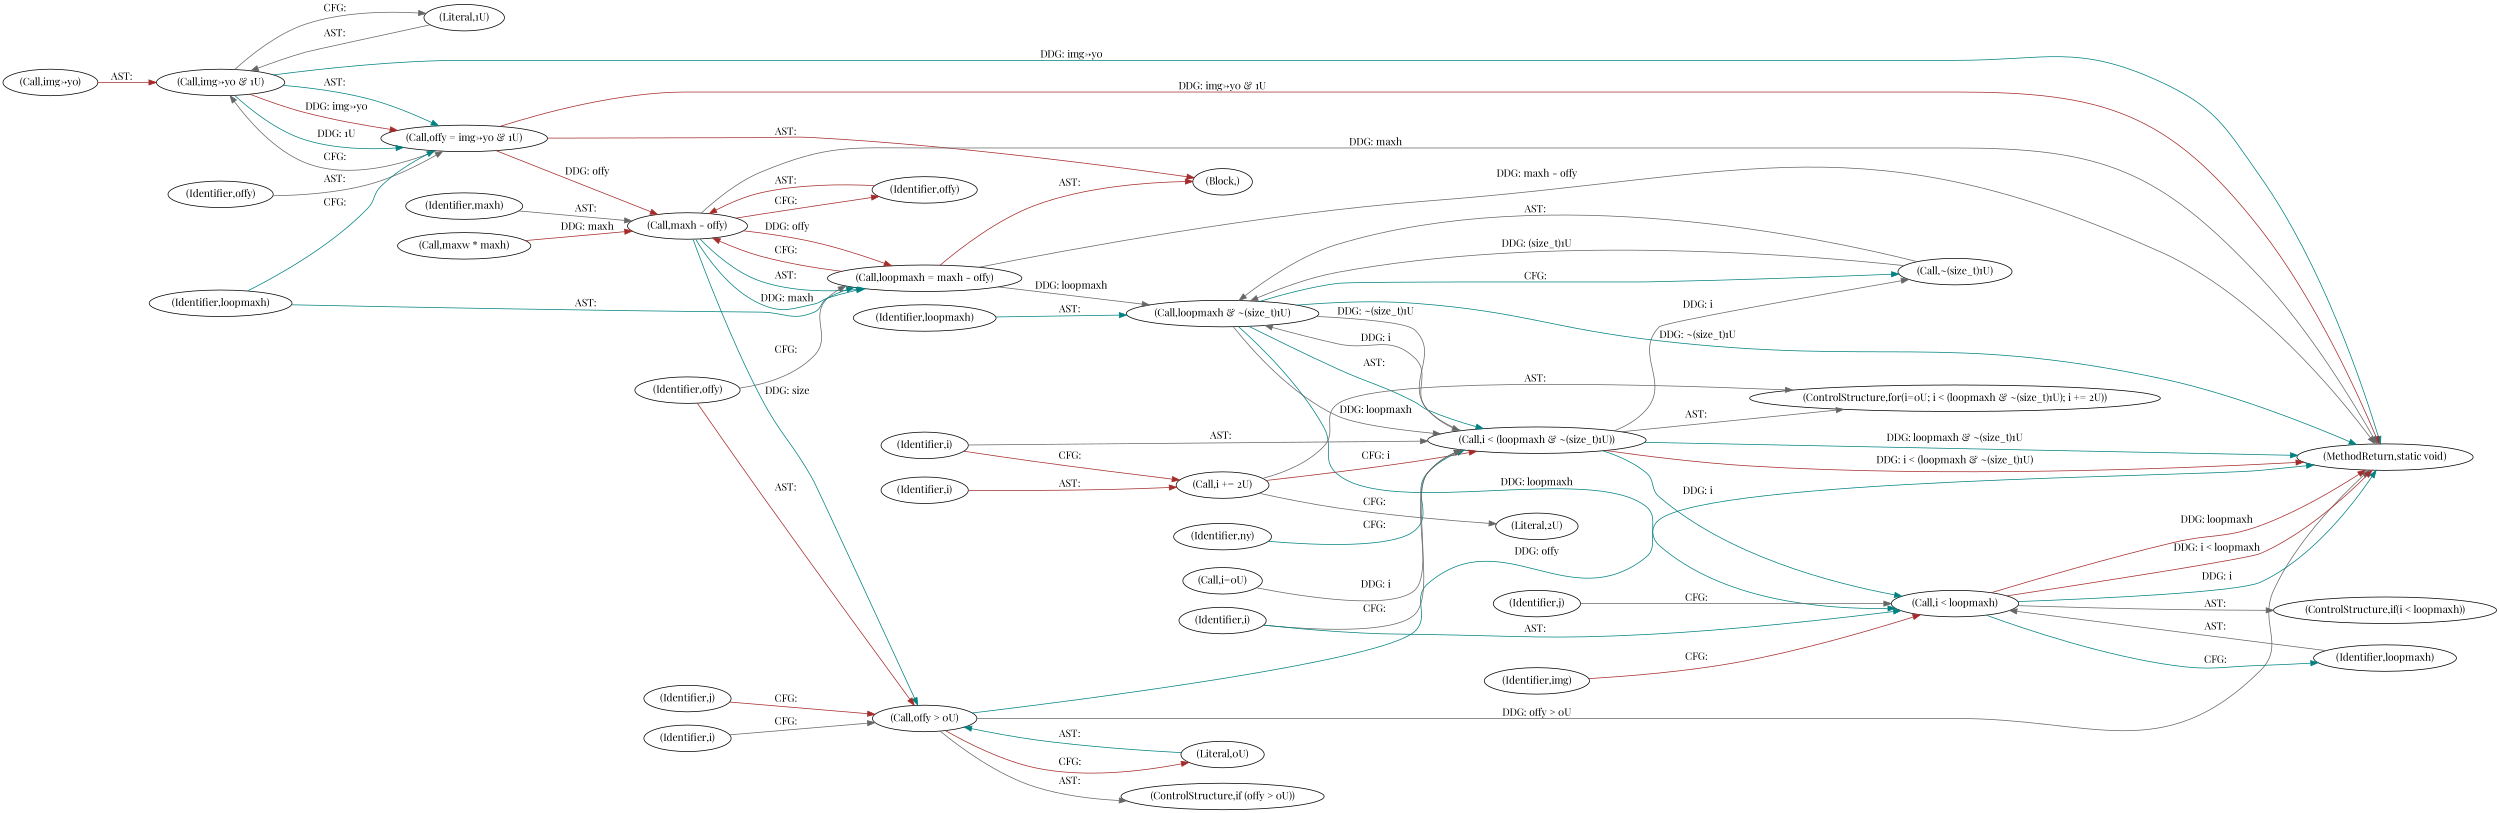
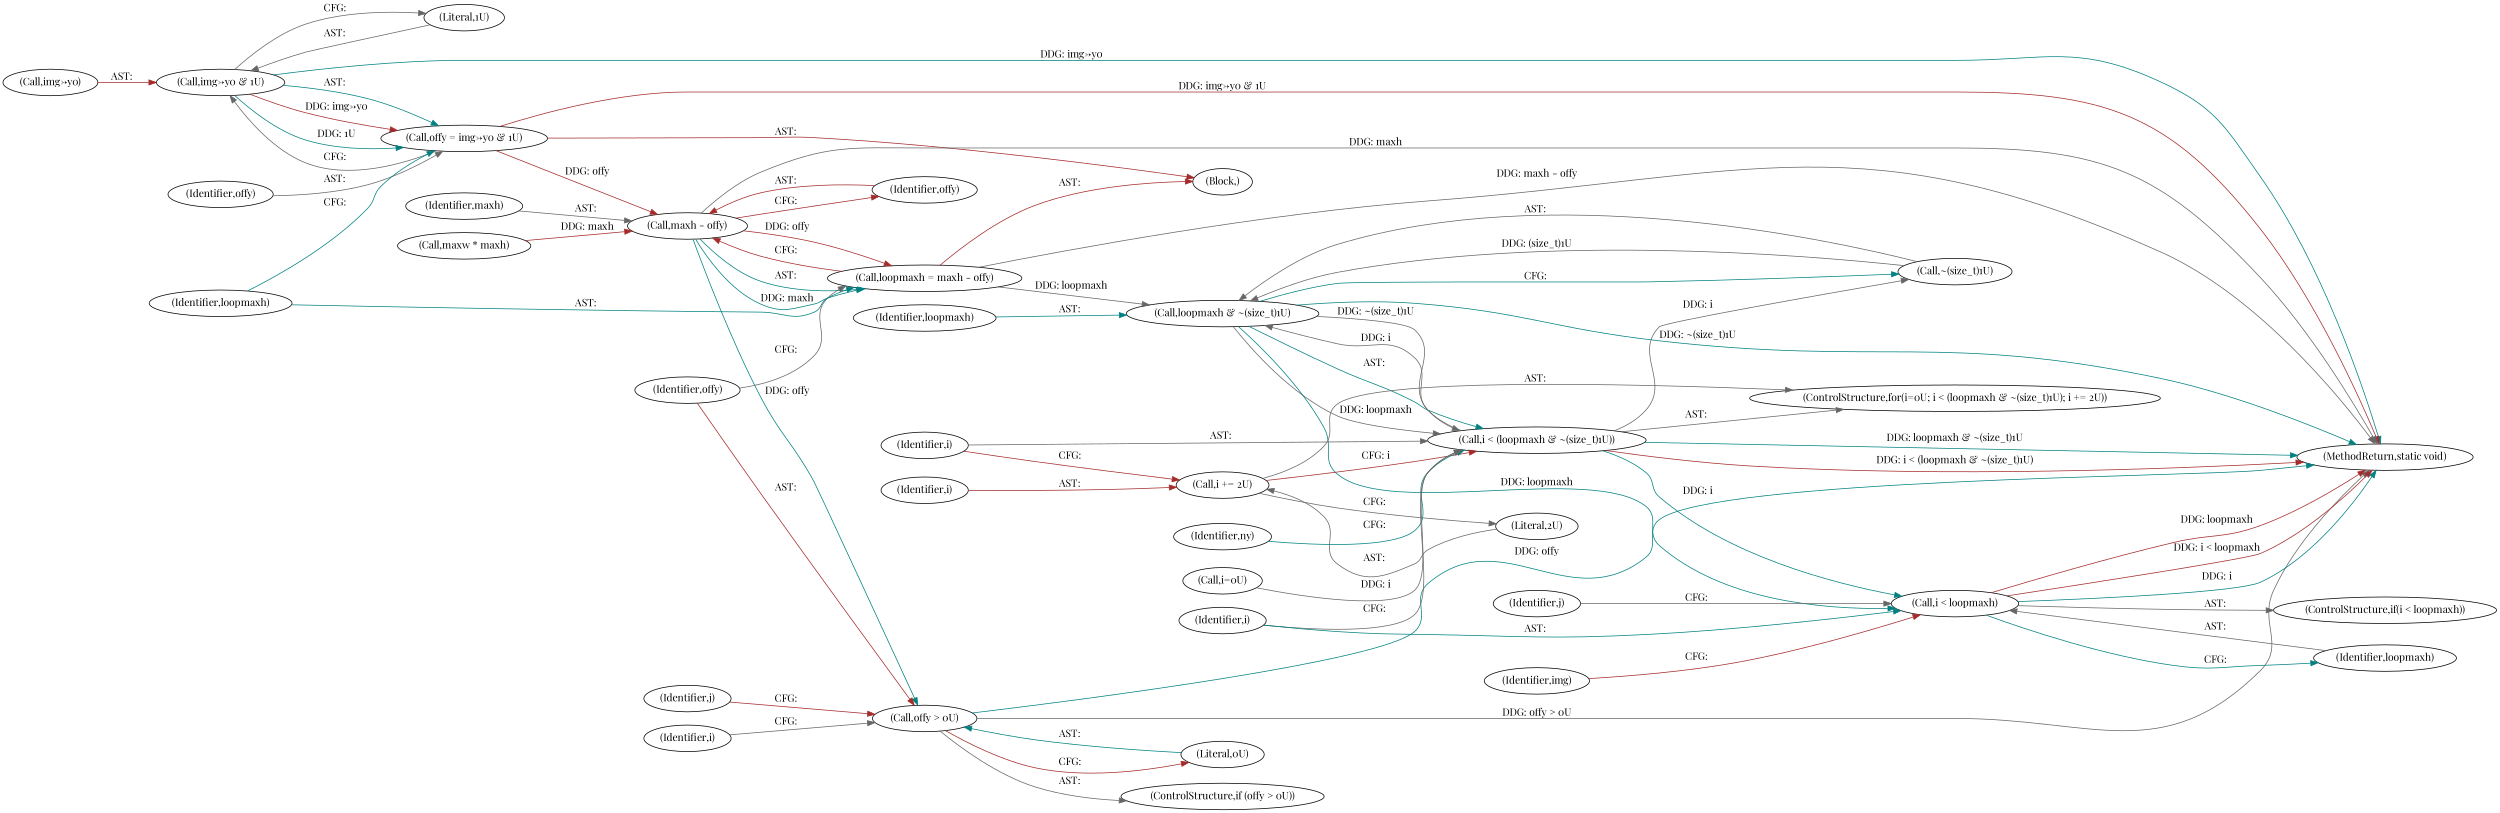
(787, 391) -> (787, 391)
none -> (1367, 577)
